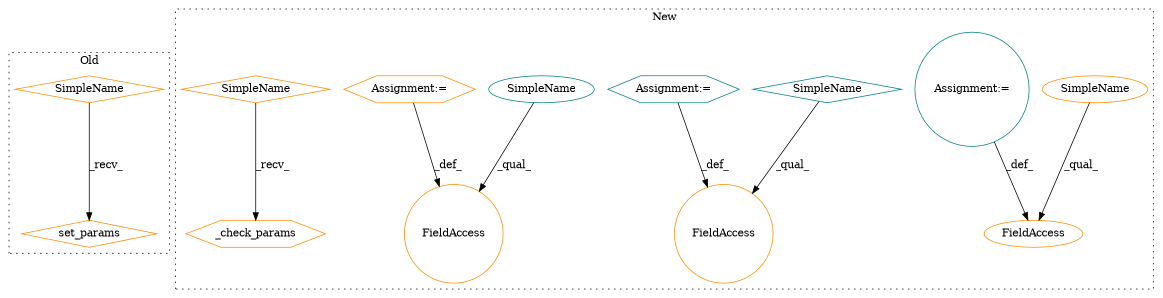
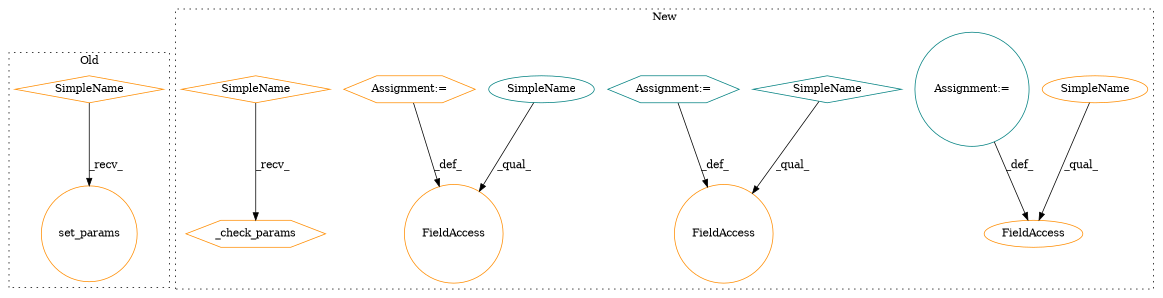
(89, 234) -> (89, 234)
